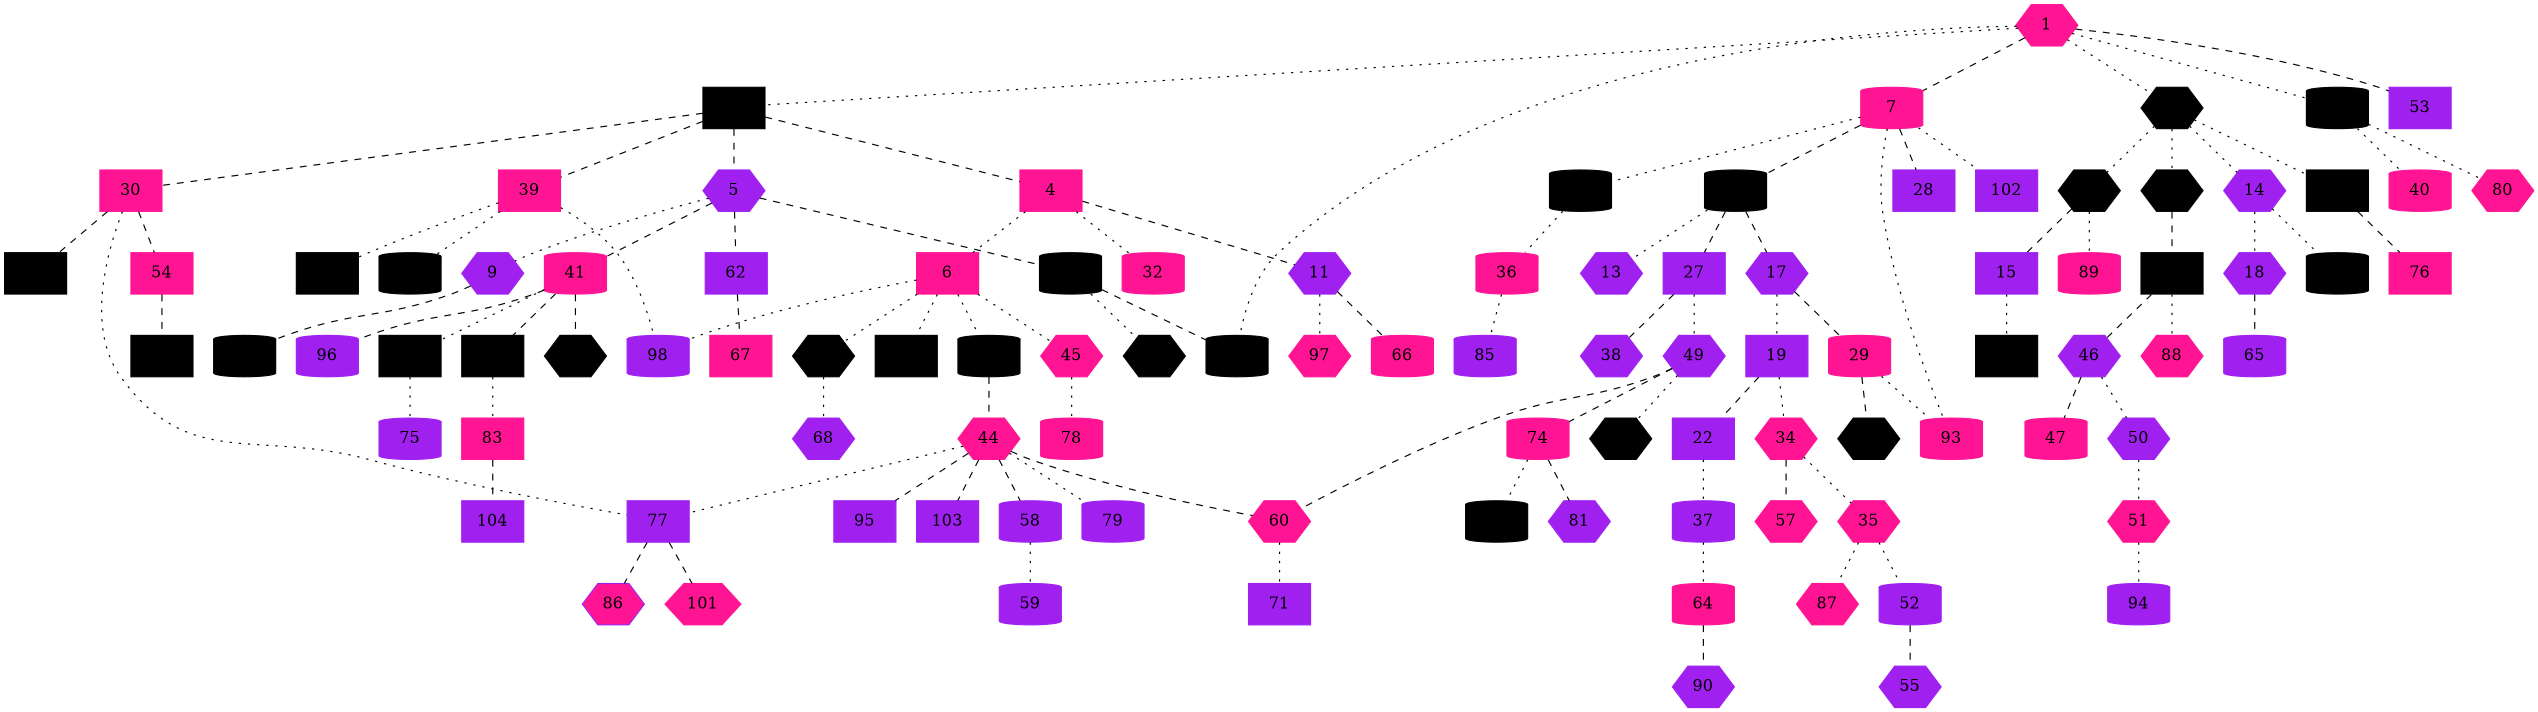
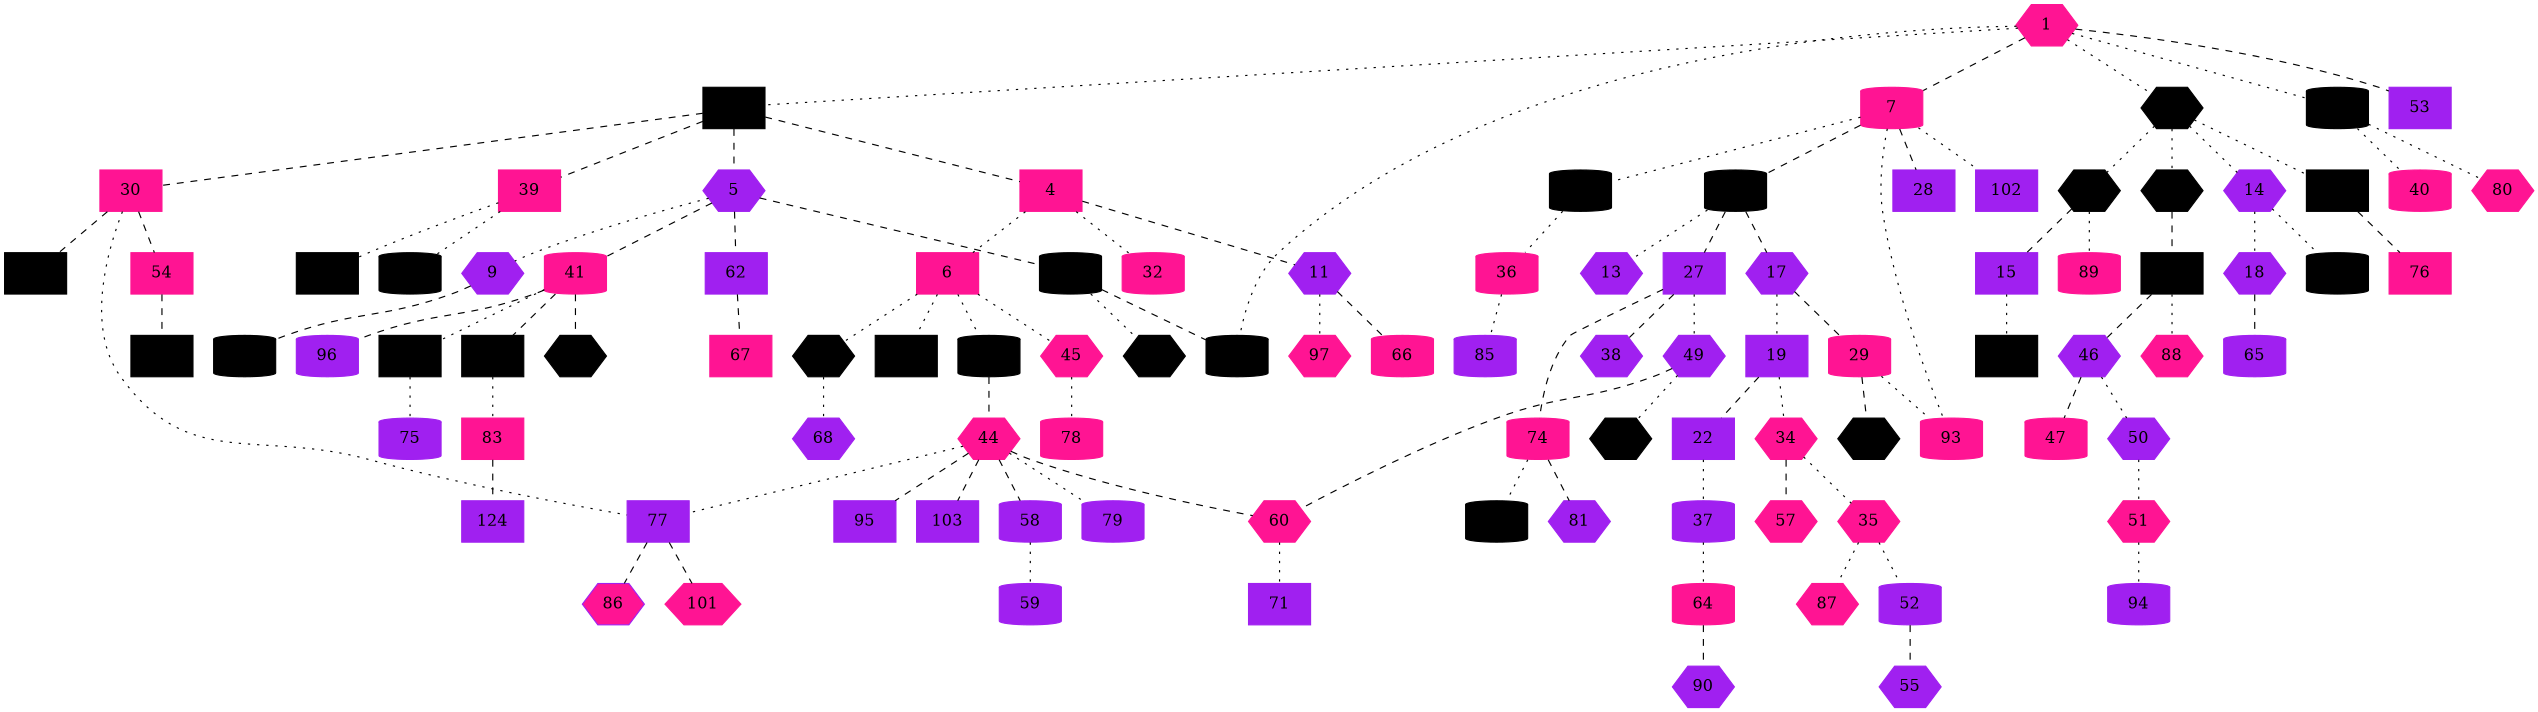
(658, 356) -> none
(1621, 395) -> (1576, 332)
(493, 521) -> (493, 521)
